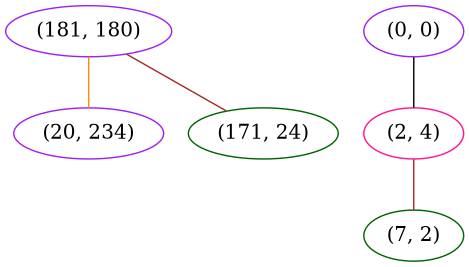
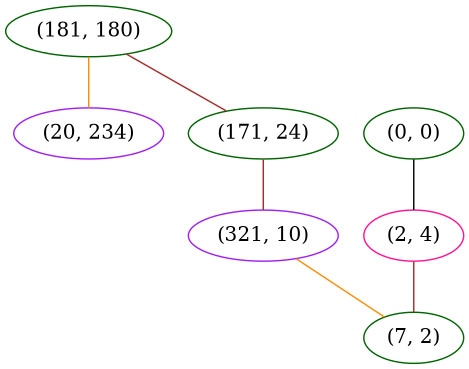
(89, 31) -> (89, 31)
(414, 31) -> (414, 133)
none -> (263, 236)
